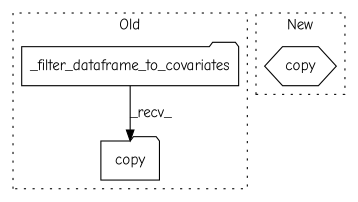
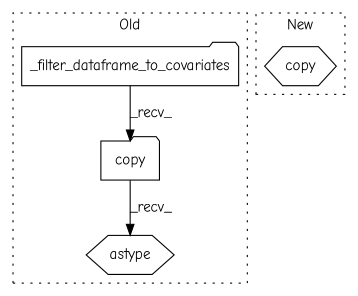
none -> (130, 255)
